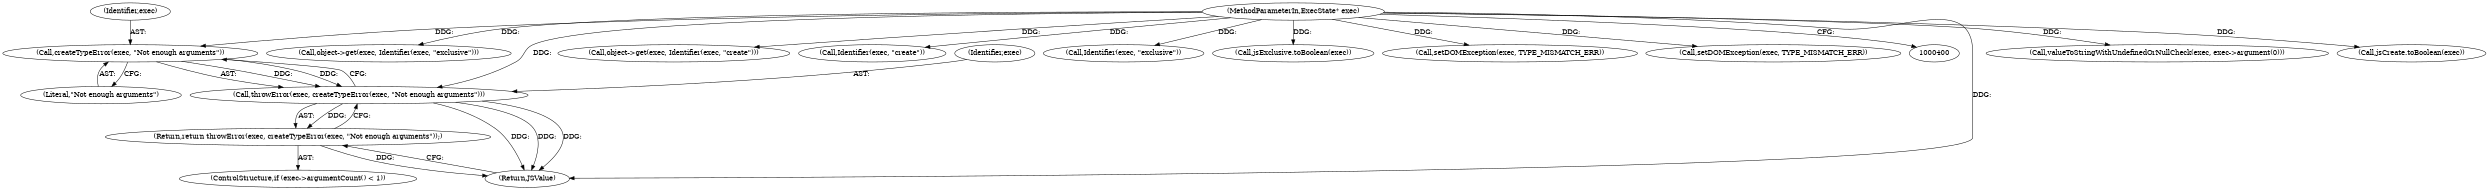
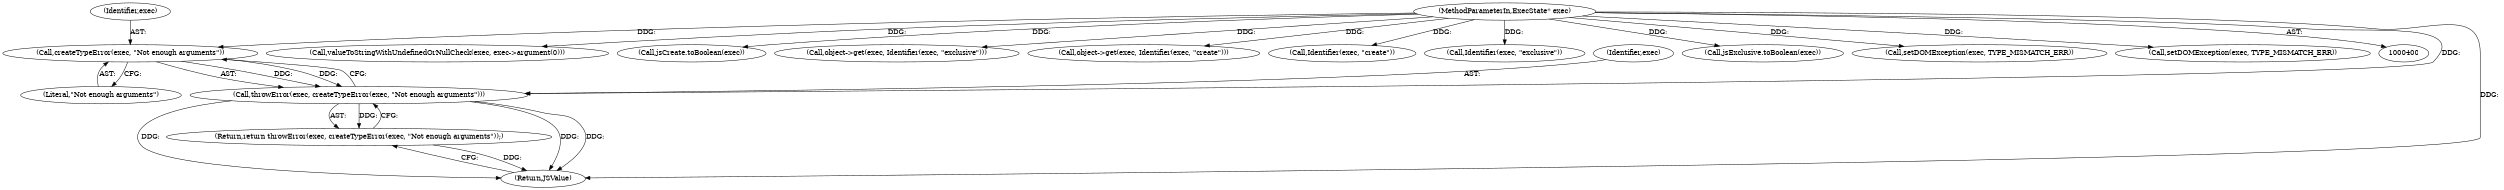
(1827, 32) -> (2296, 32)
(298, 179) -> none
